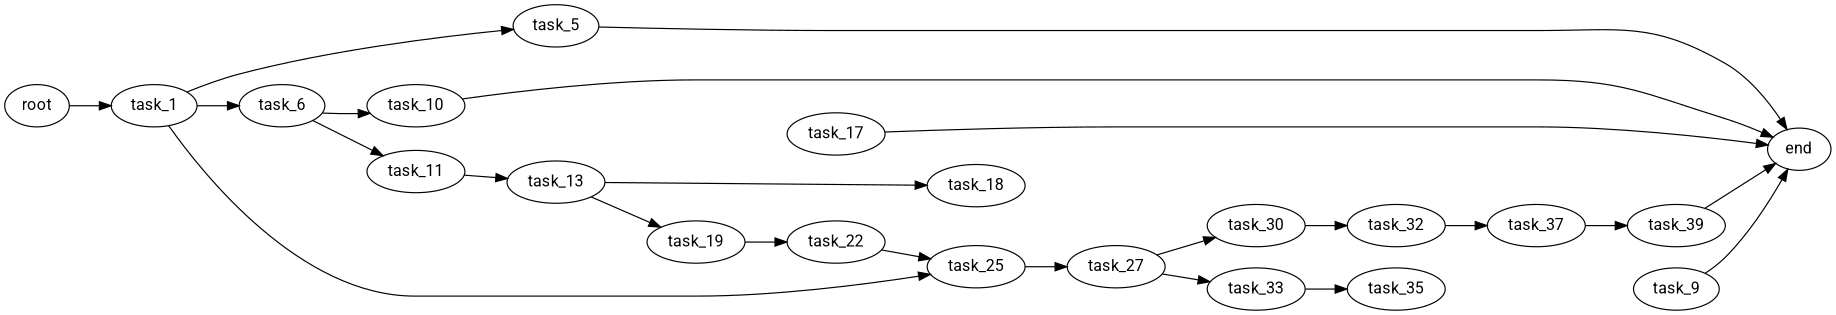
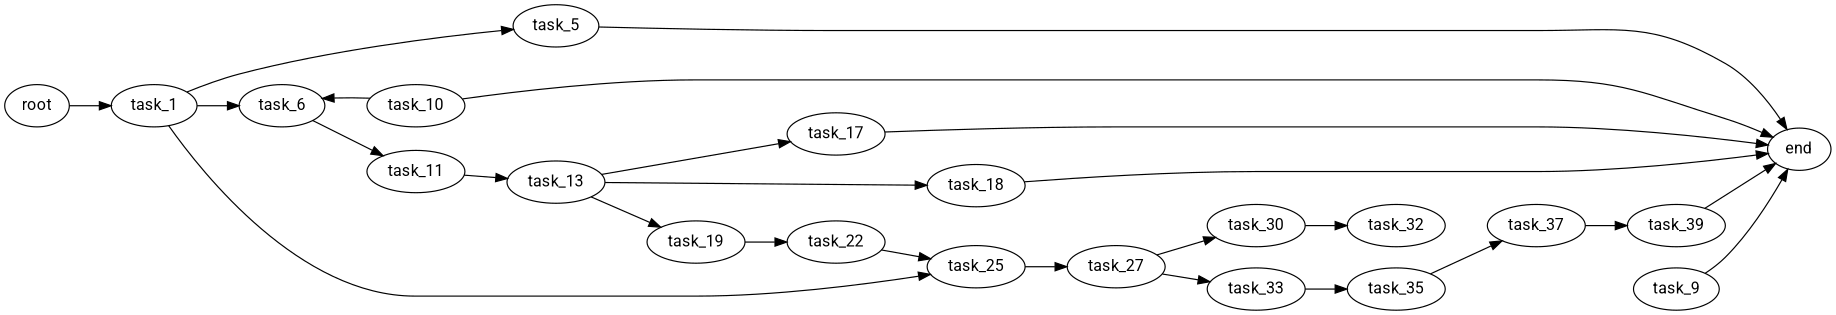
(340, 114) -> (352, 98)
none -> (690, 159)
none -> (1391, 172)
(1460, 226) -> (1461, 260)
